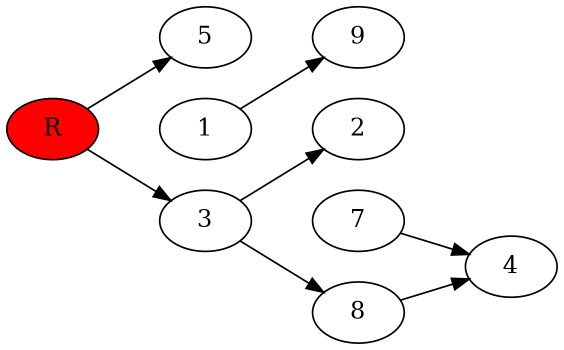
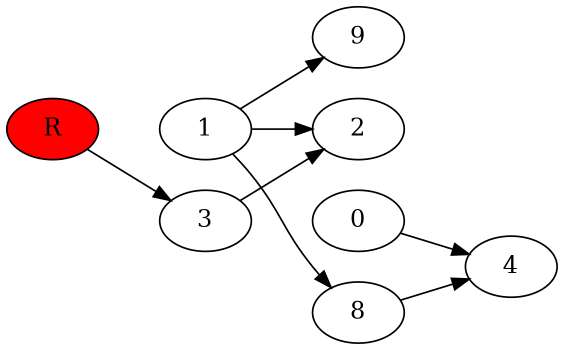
(206, 37) -> none
none -> (274, 129)
(358, 221) -> (358, 221)
(275, 262) -> (278, 213)
